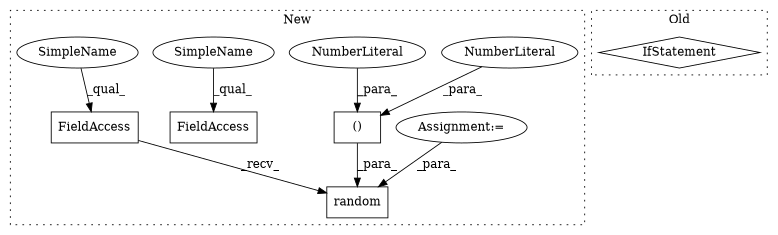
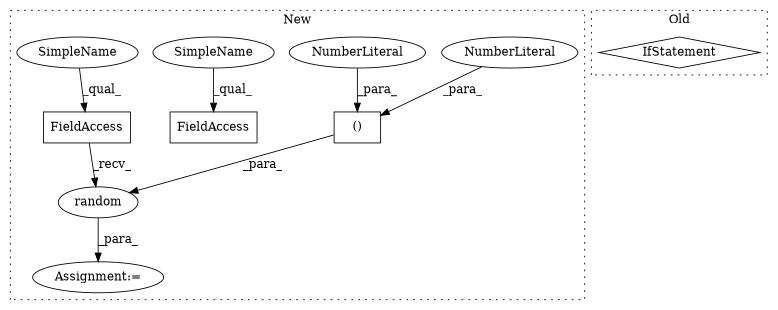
(414, 162) -> (98, 235)
(357, 202) -> (98, 202)
